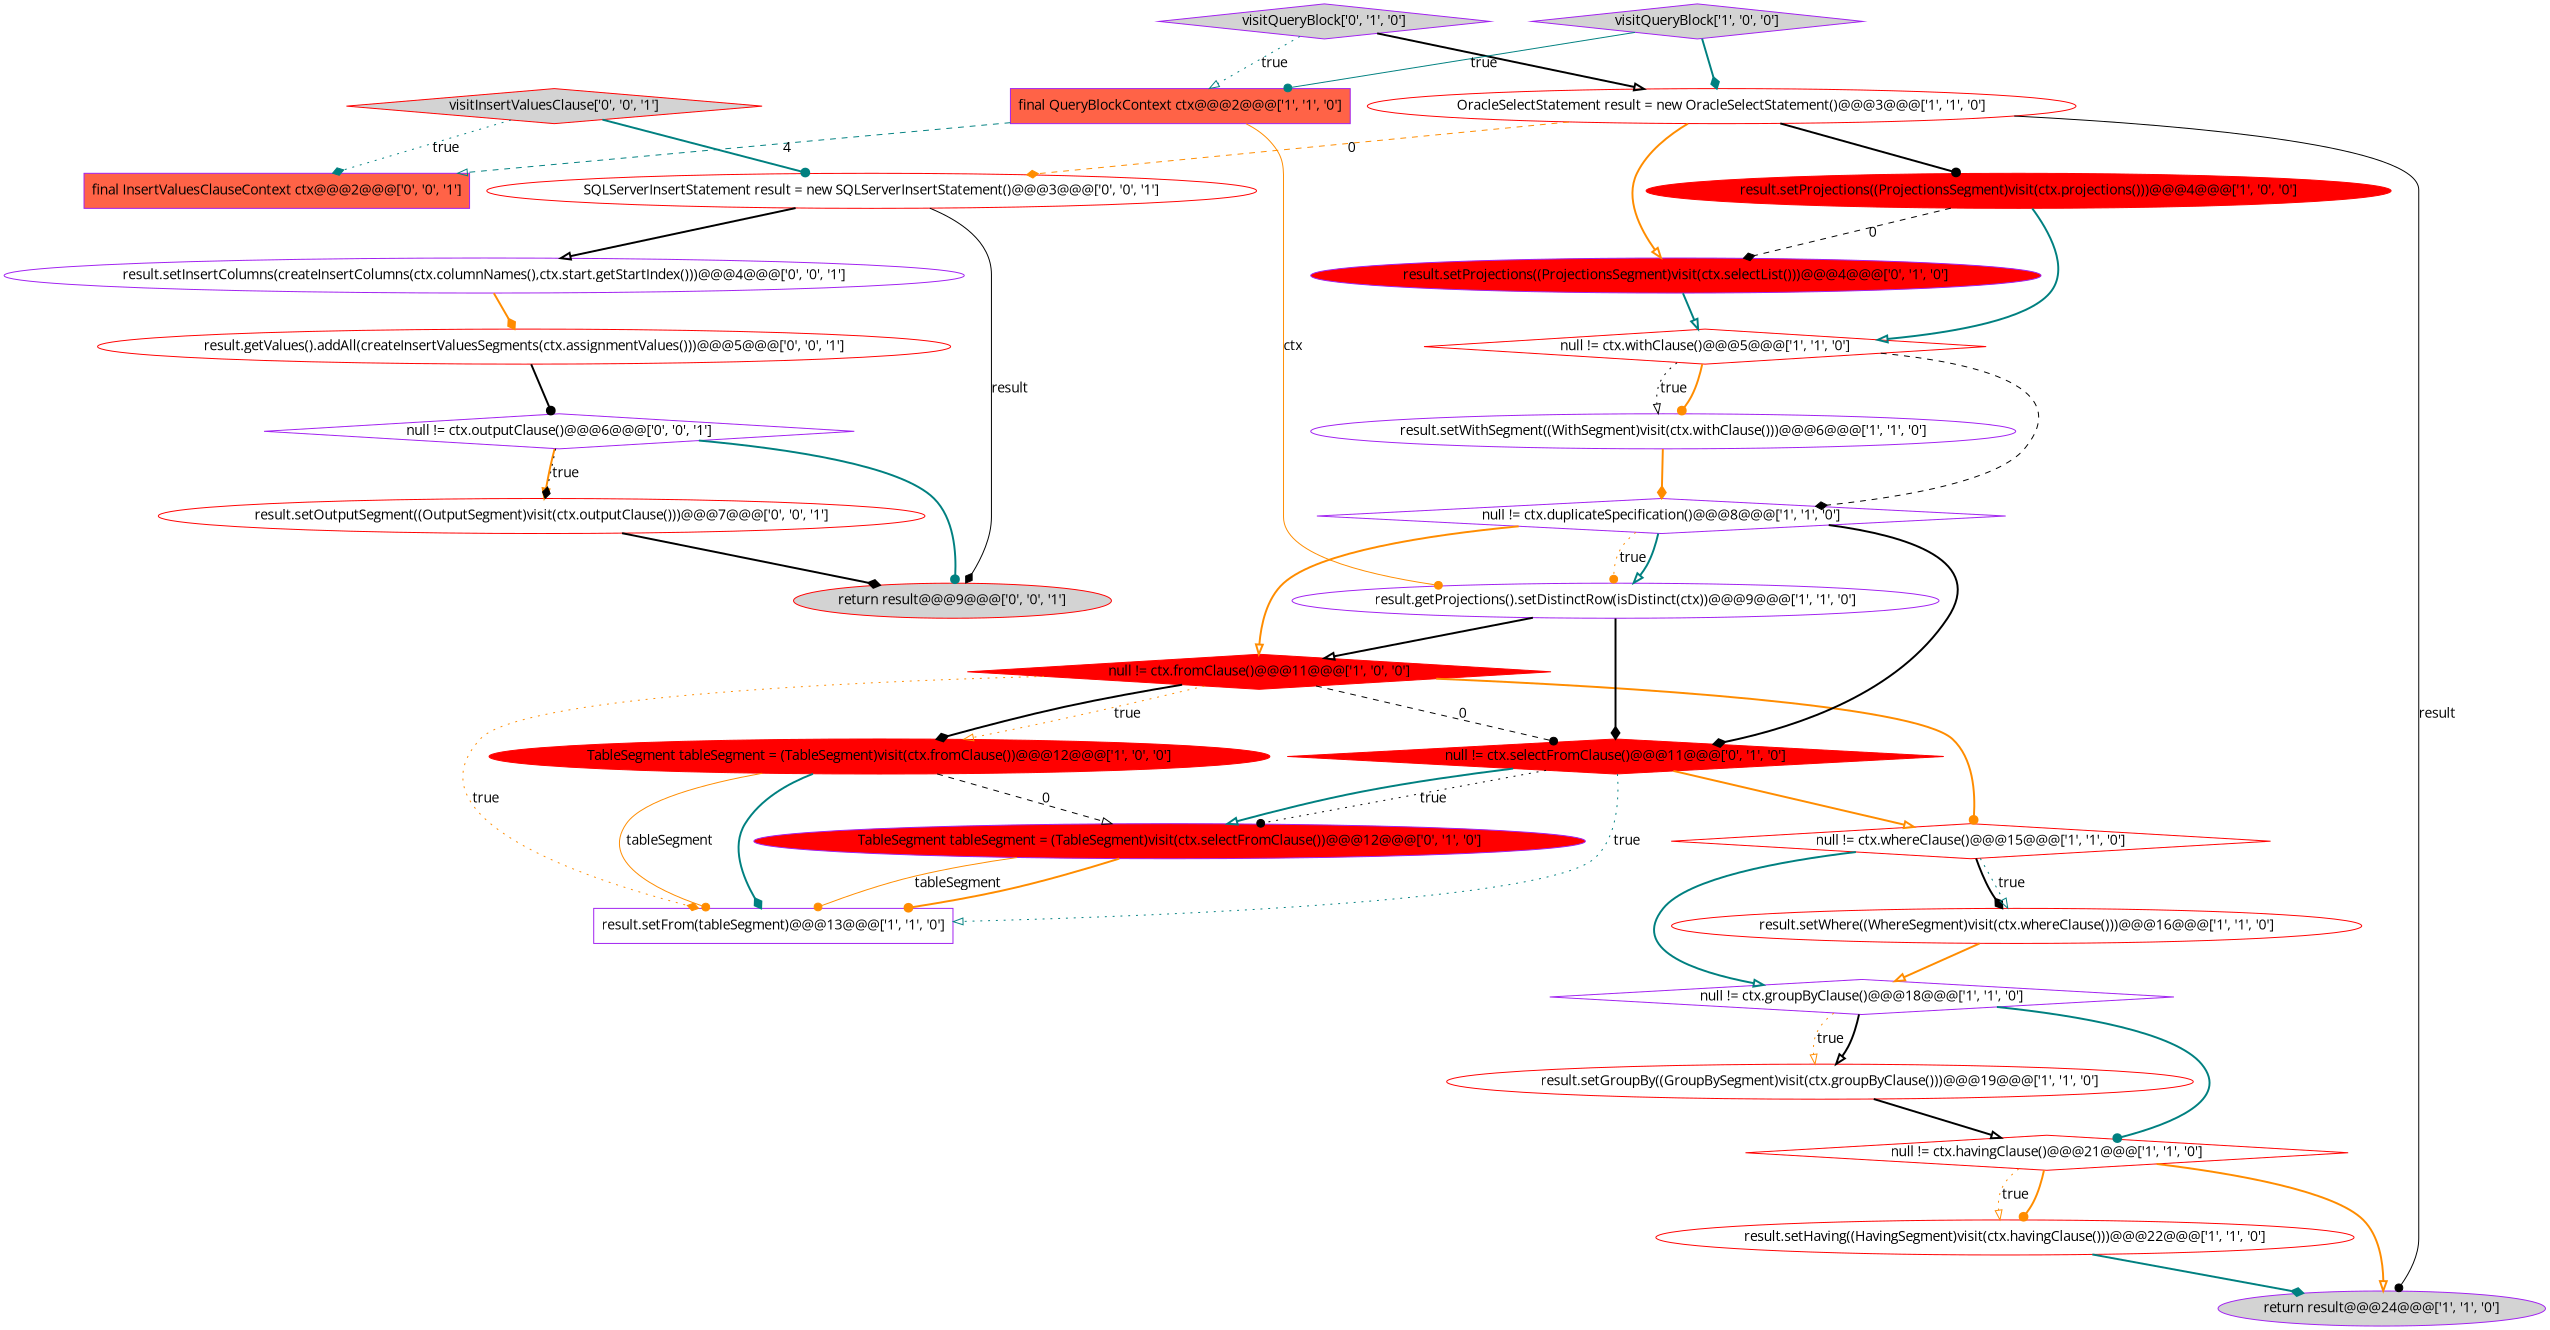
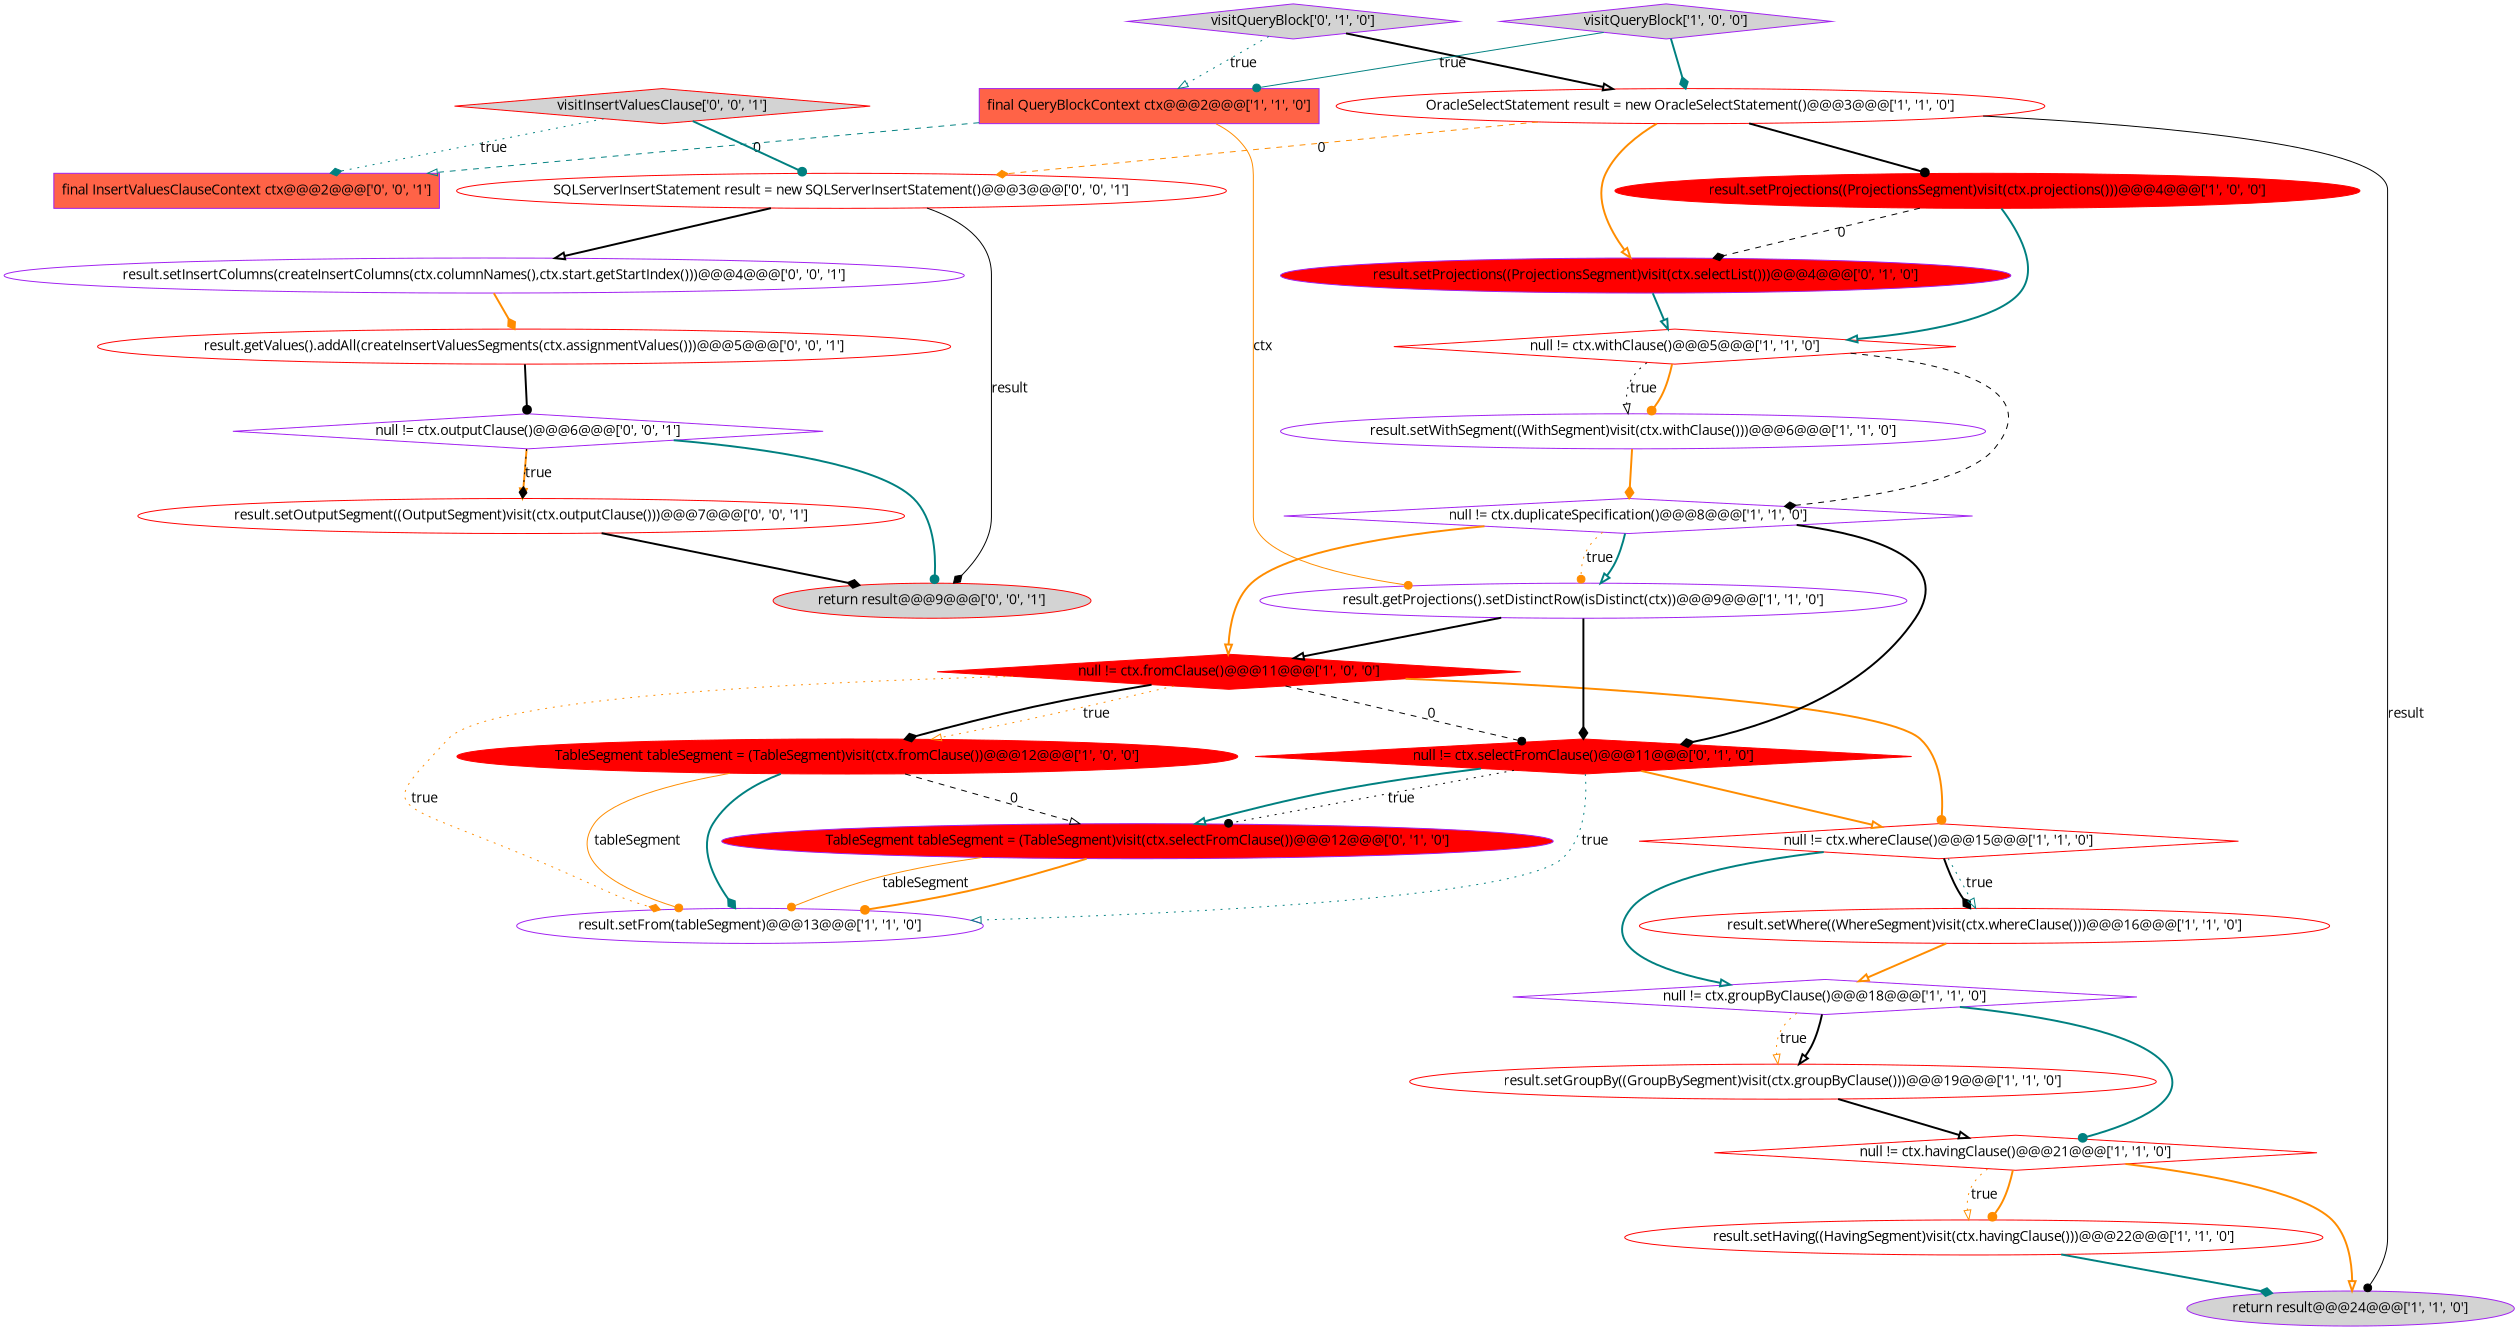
(787, 148) -> (757, 148)
(773, 926) -> (750, 926)
